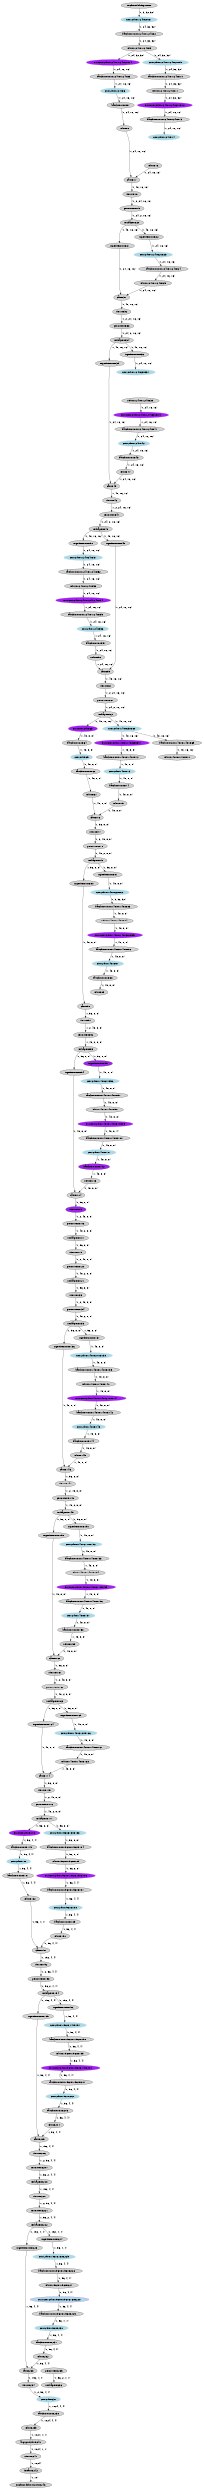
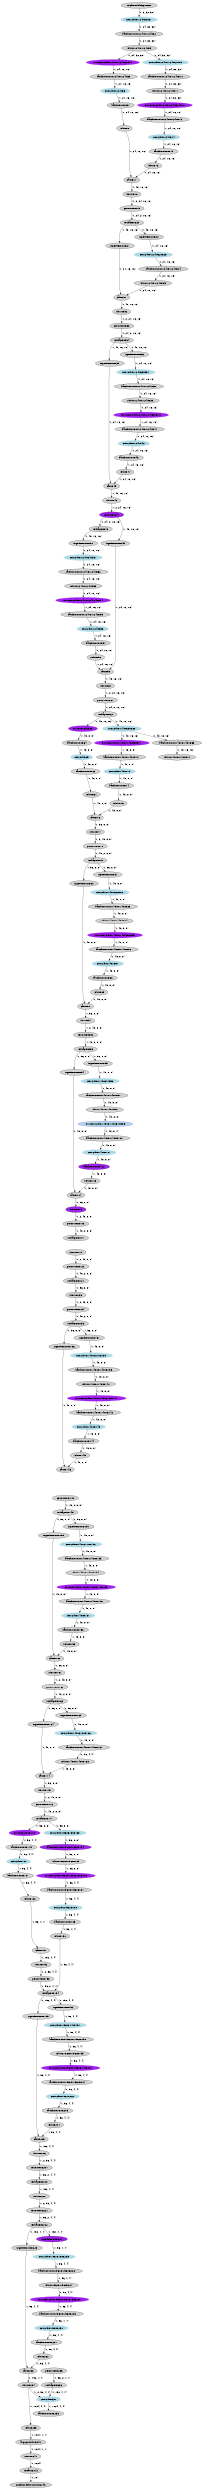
none -> (164, 151)
none -> (139, 386)
(112, 515) -> (112, 515)
(103, 537) -> (123, 528)
(118, 900) -> (118, 900)
none -> (93, 999)
(98, 1063) -> (98, 1063)
(105, 1124) -> (105, 1124)
(76, 1244) -> none
(65, 1484) -> none
(87, 1755) -> (87, 1755)
(66, 1847) -> (66, 1847)
(46, 1941) -> (60, 1965)
(60, 2076) -> (75, 2075)
(52, 2239) -> (52, 2239)
(59, 2300) -> (59, 2300)
none -> (52, 2391)
(40, 2420) -> (29, 2406)
